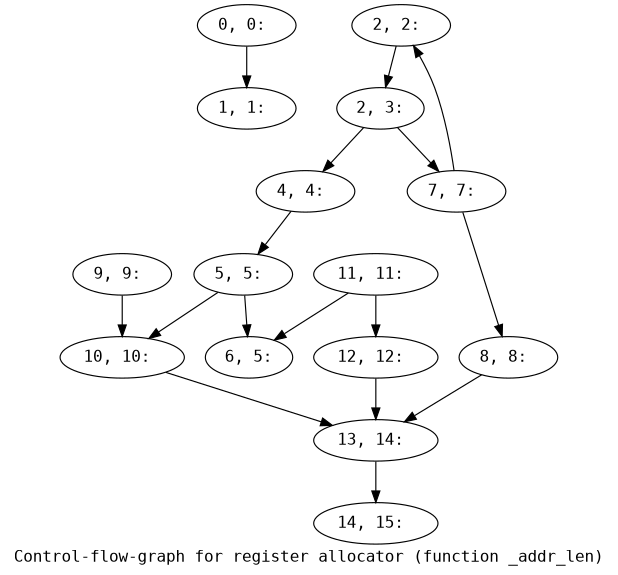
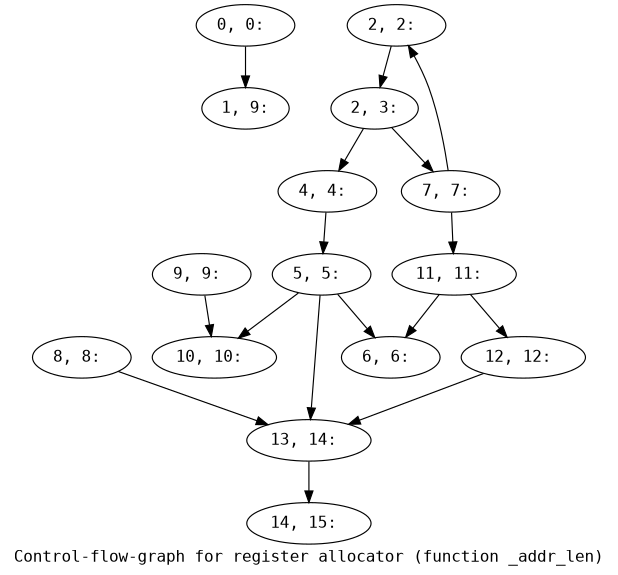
(247, 108) -> (246, 108)
(481, 269) -> (452, 227)
(249, 357) -> (391, 357)
(244, 397) -> (316, 351)
